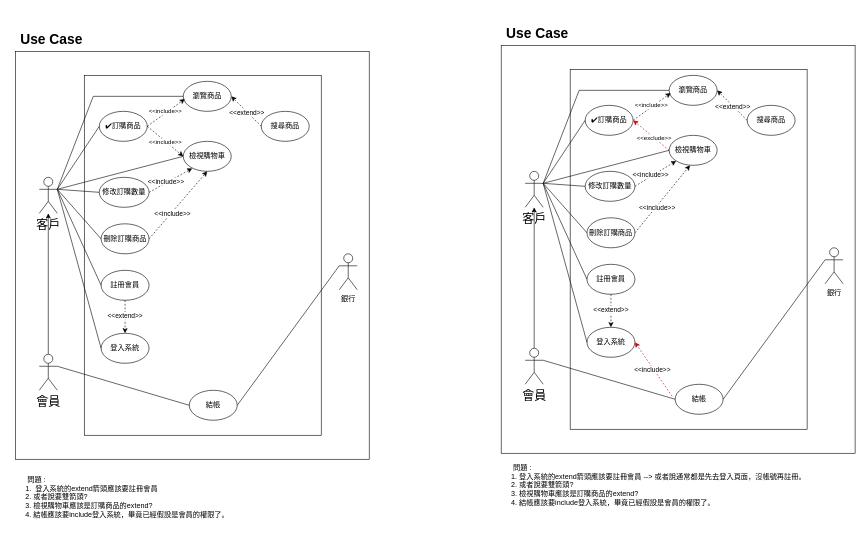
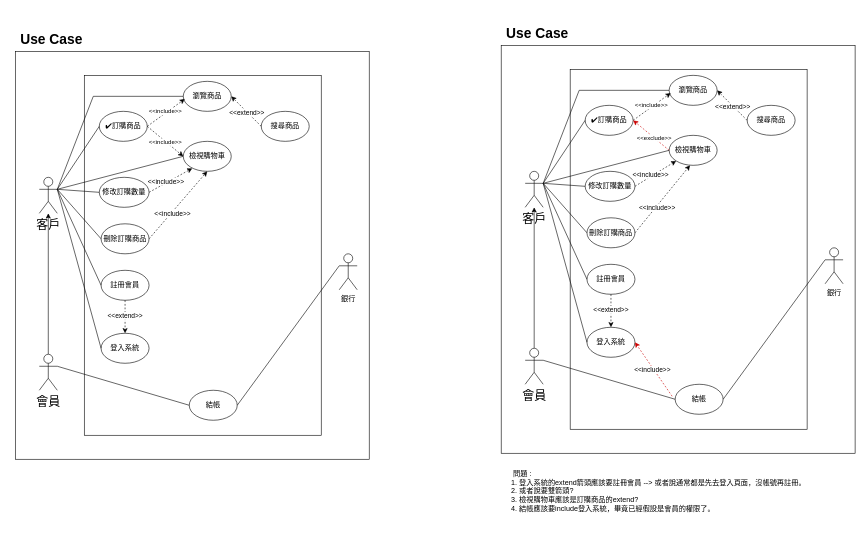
(663, 485) -> (663, 491)
(132, 497) -> none
